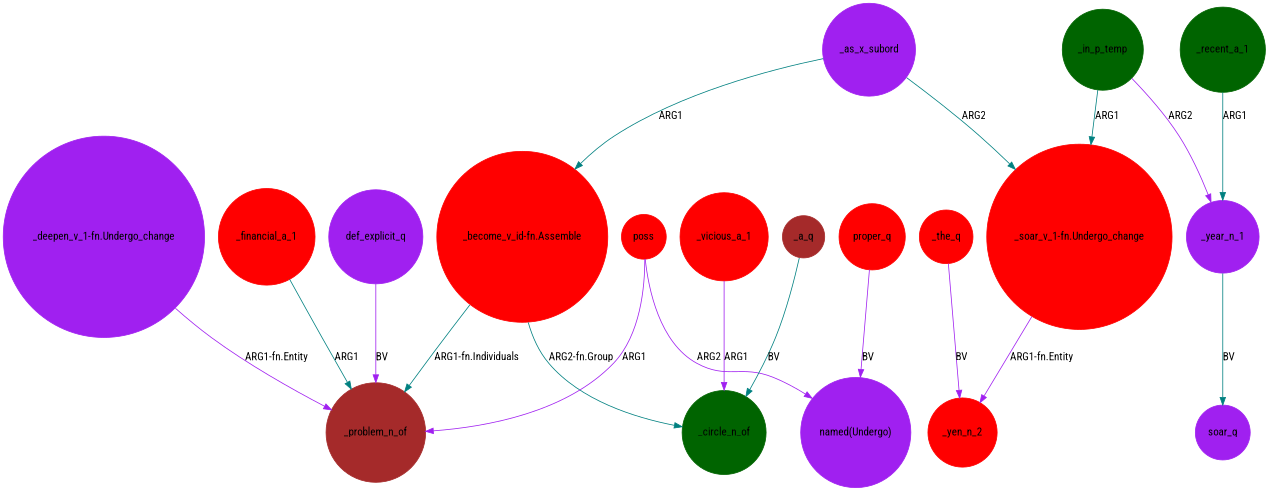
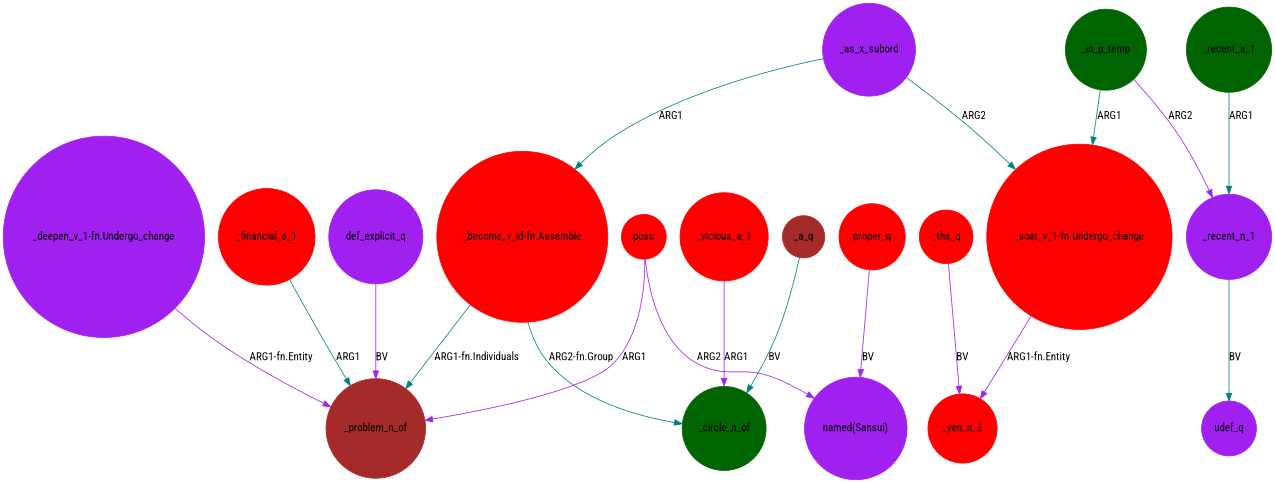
(1223, 237) -> (1229, 237)
(856, 433) -> (856, 428)
(1223, 433) -> (1229, 428)
